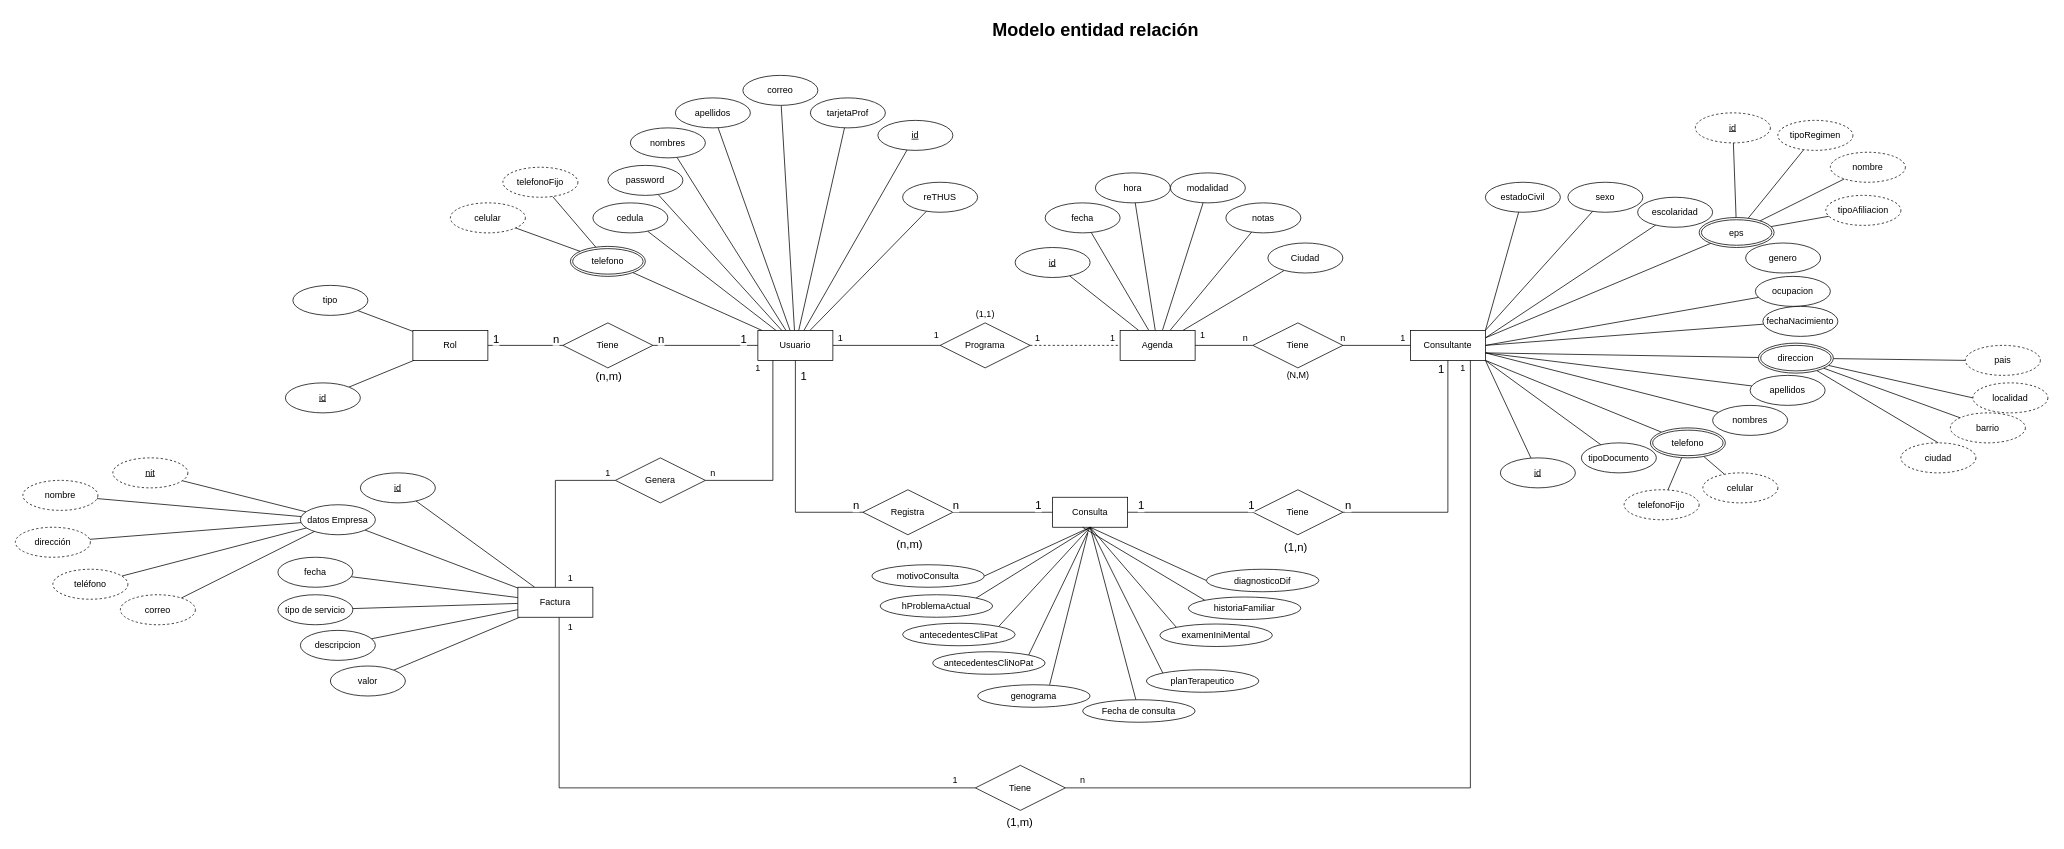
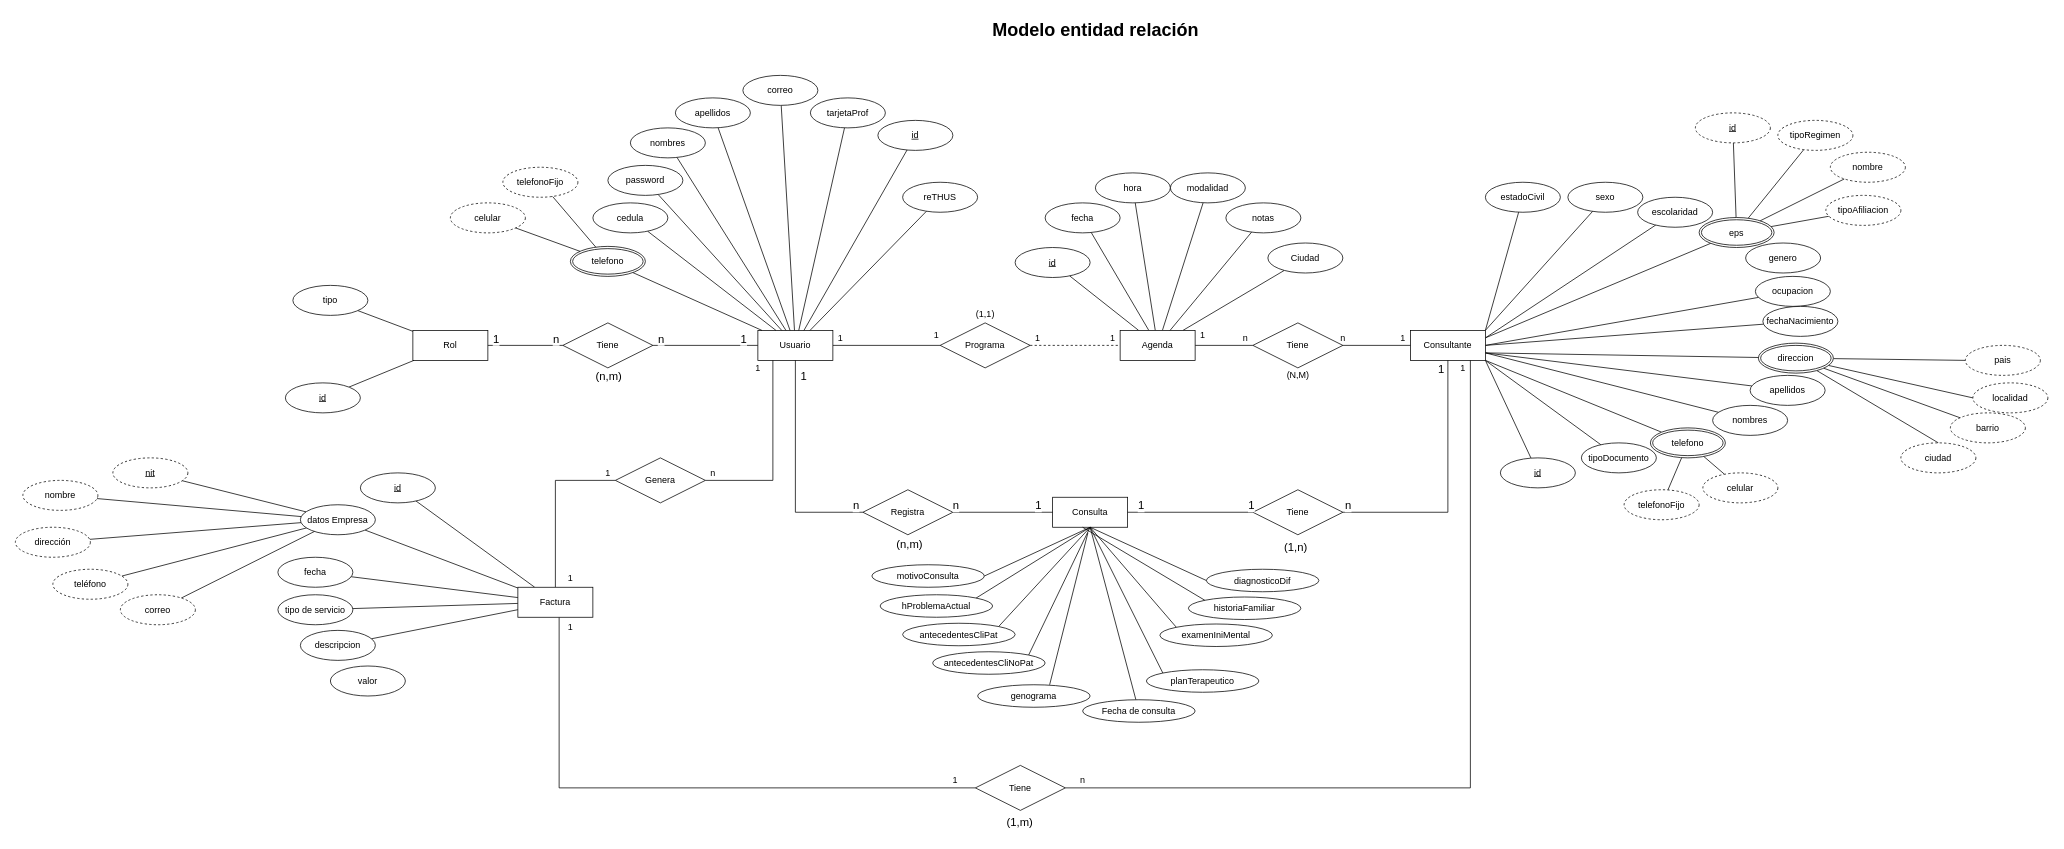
(457, 644) -> none
